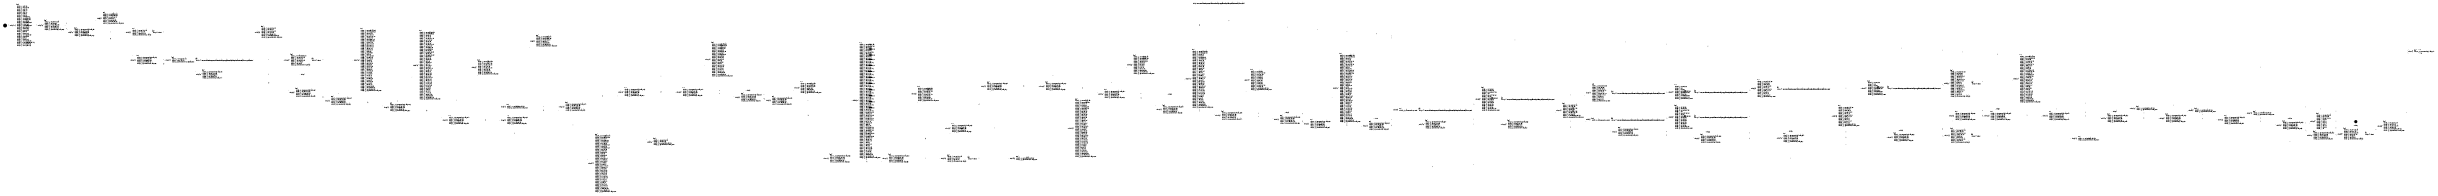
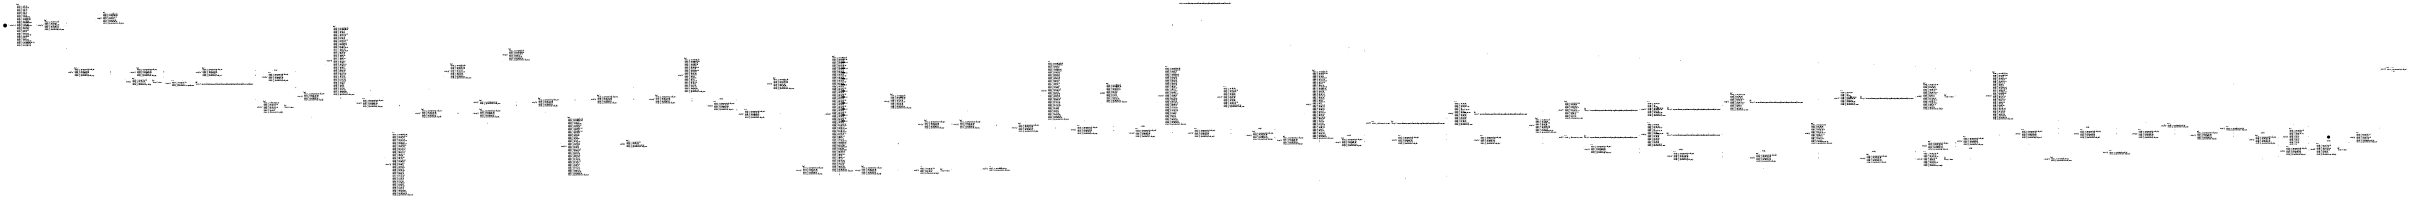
(269, 33) -> none
